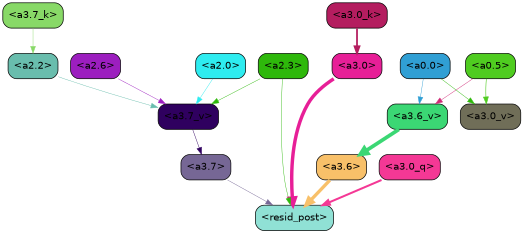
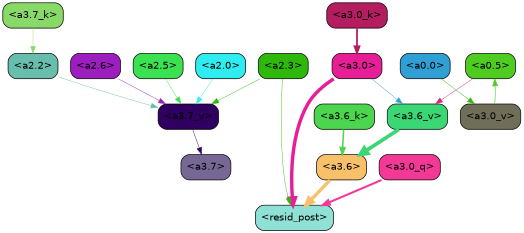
none -> (158, 66)
(422, 88) -> (385, 89)
(486, 88) -> (495, 95)
none -> (344, 117)
(247, 191) -> none
